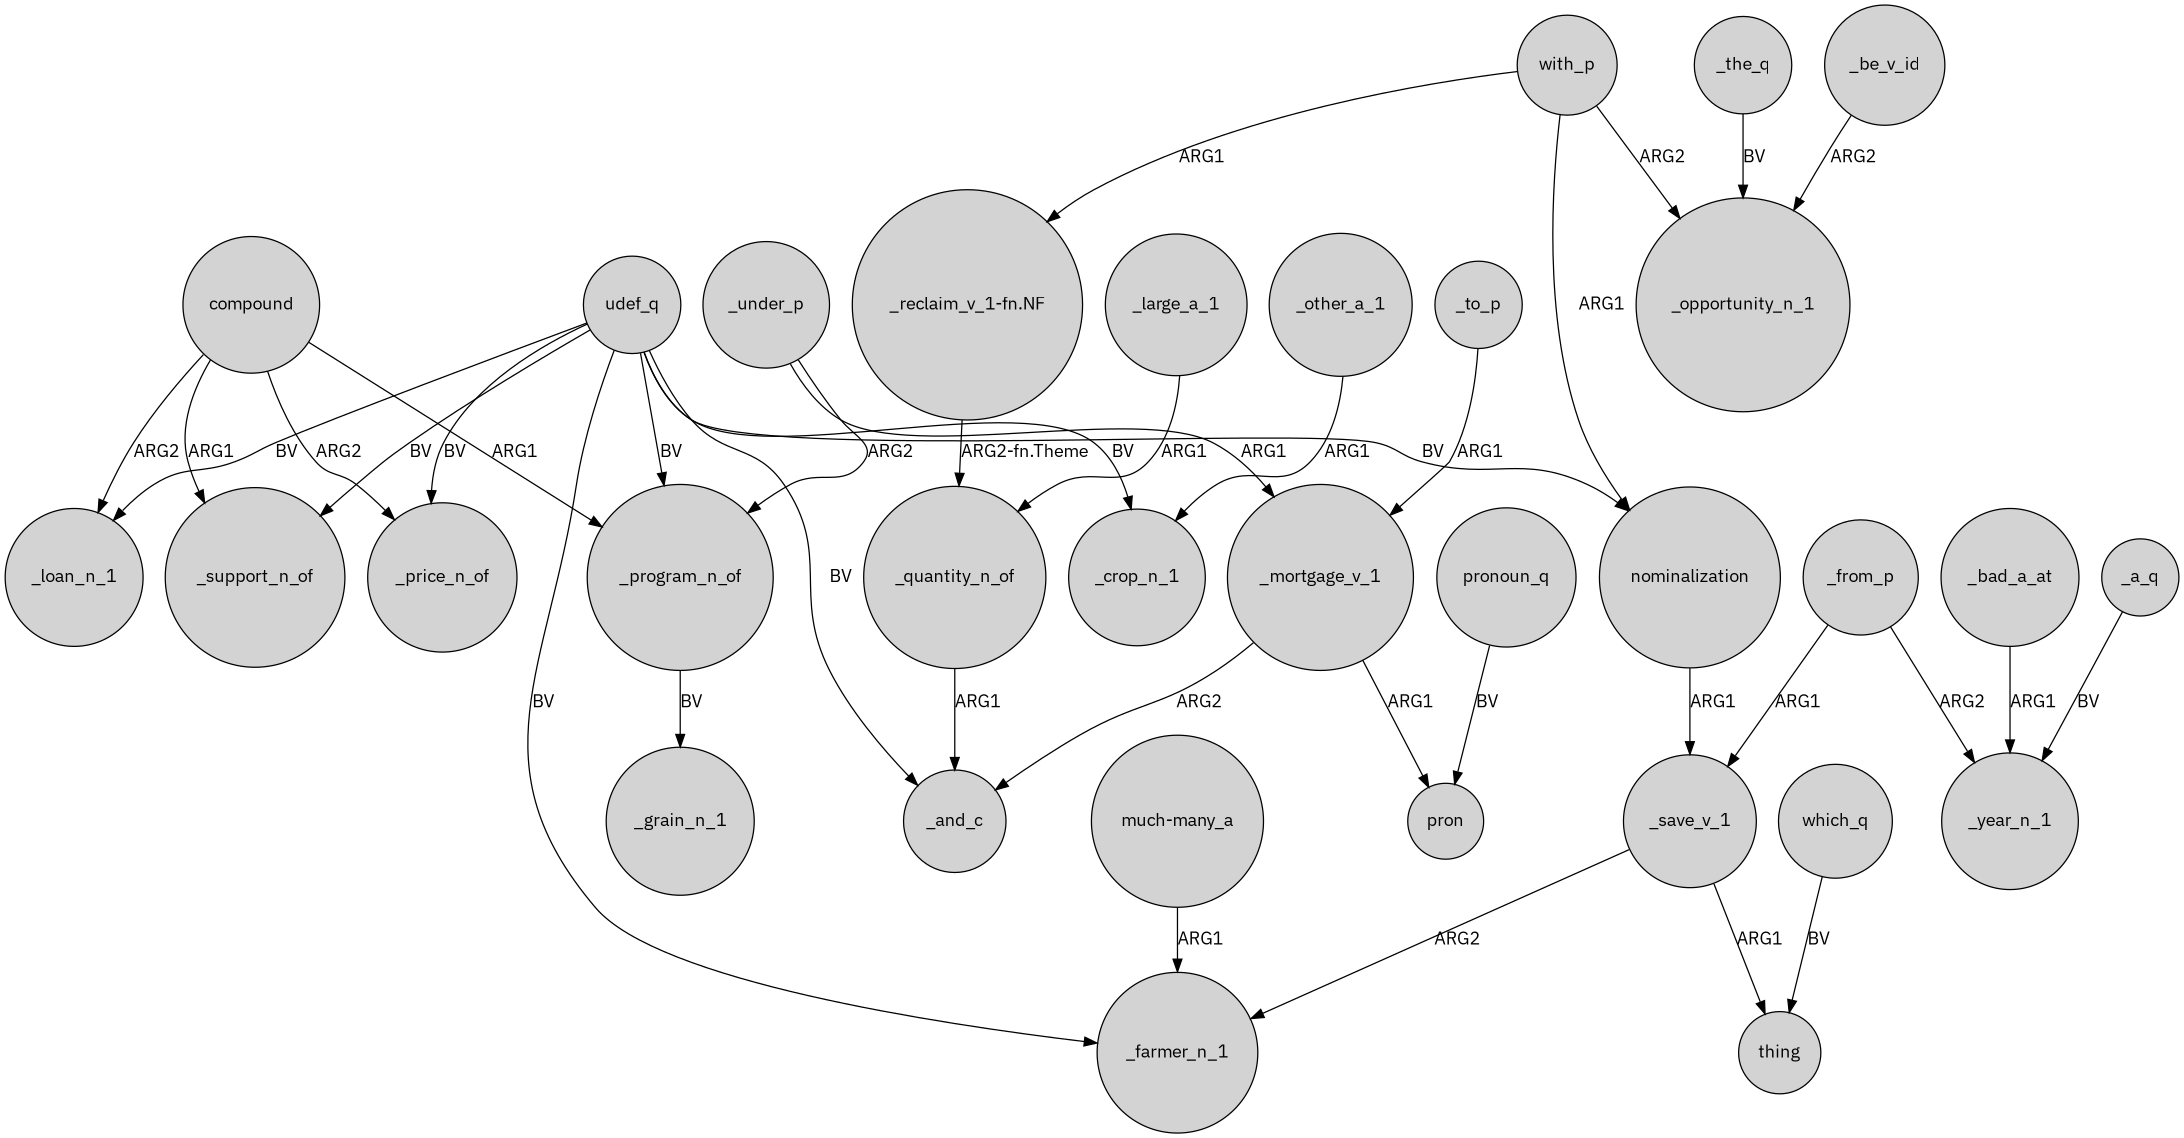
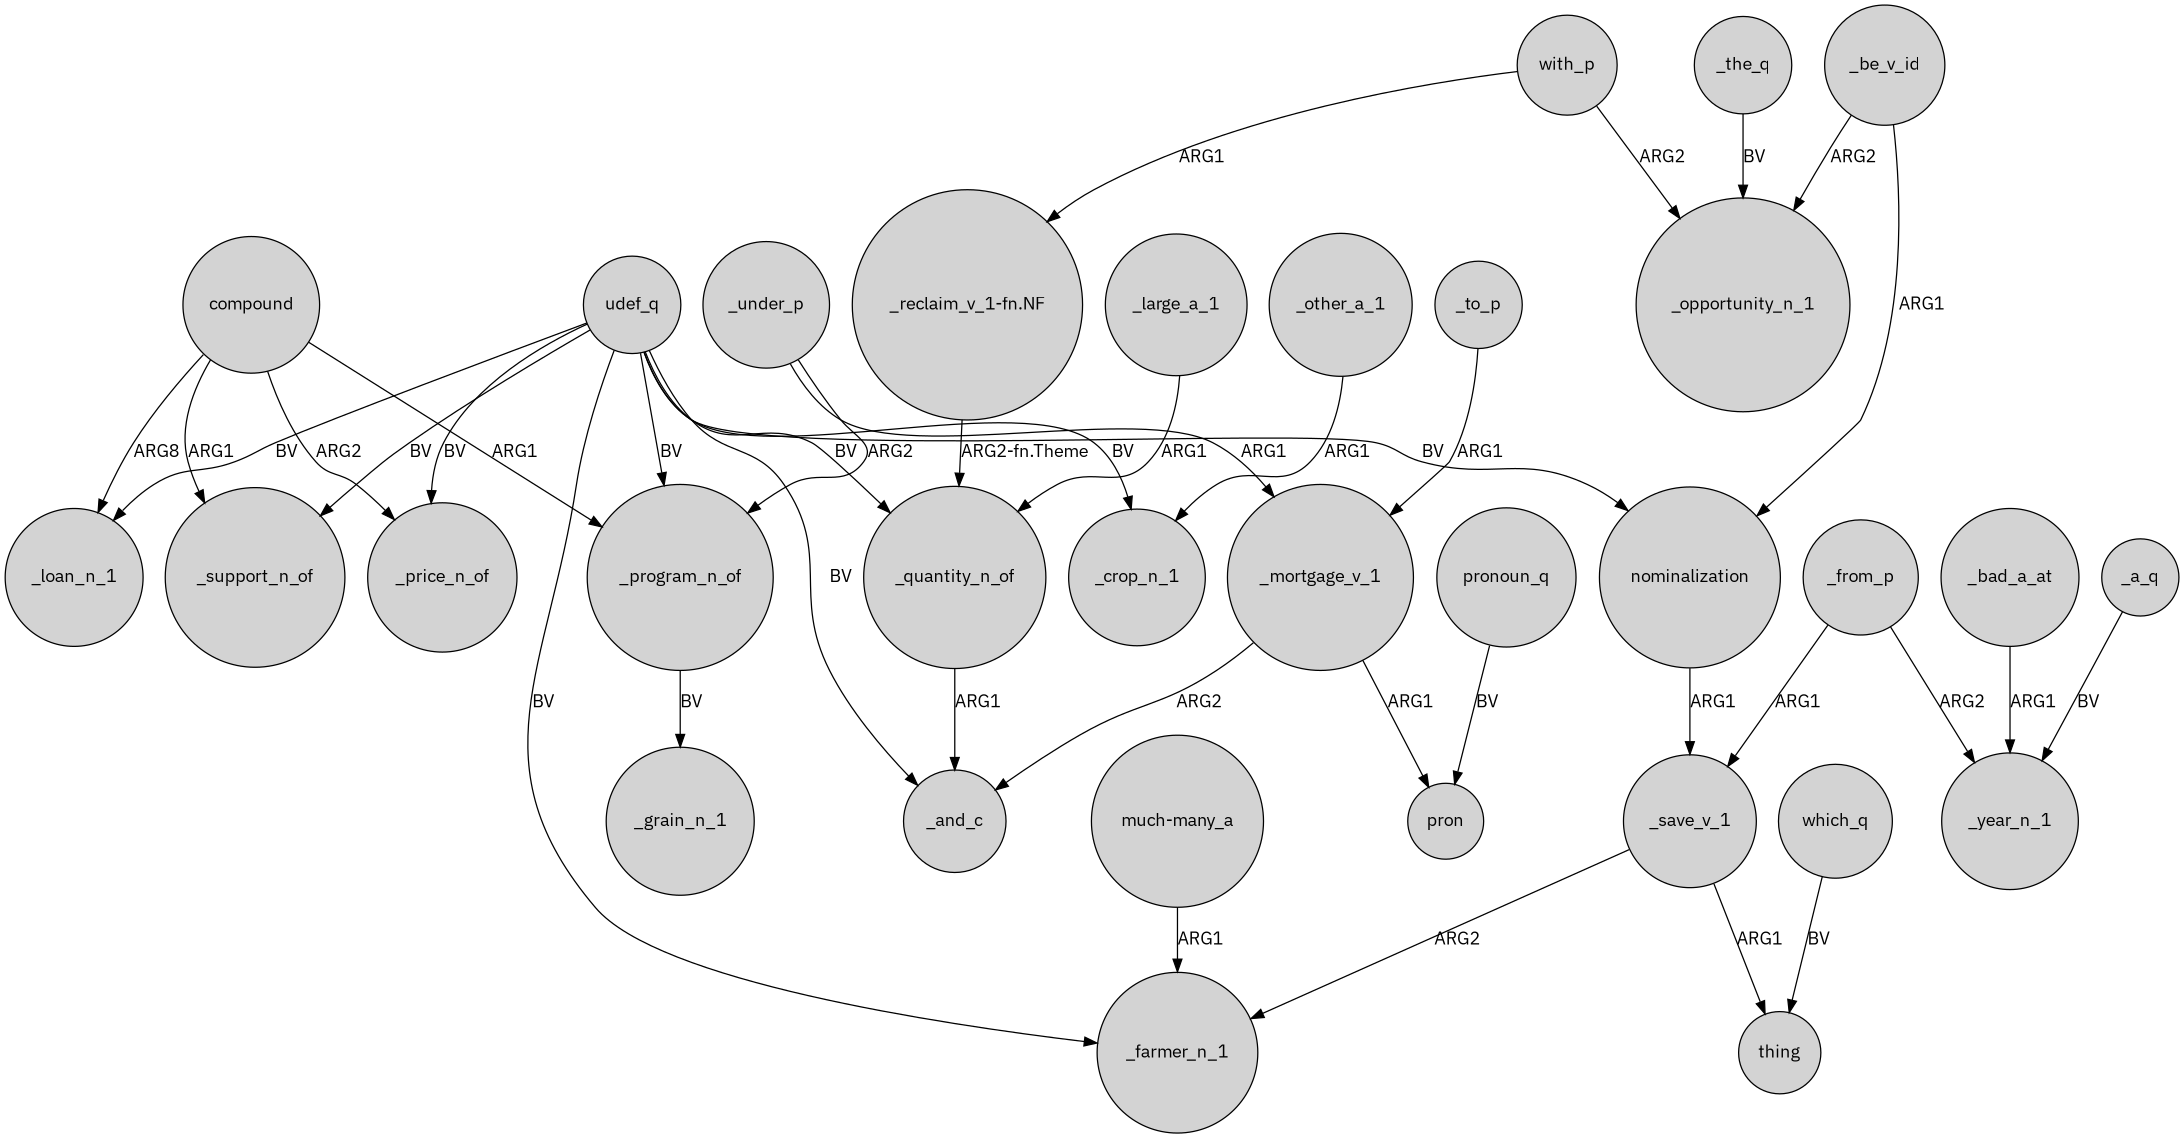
(1557, 314) -> (1887, 338)
none -> (820, 448)
(157, 452) -> (157, 452)
